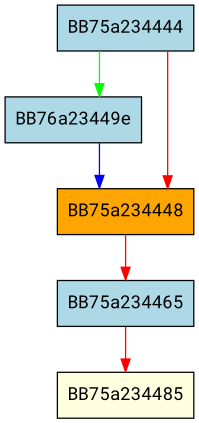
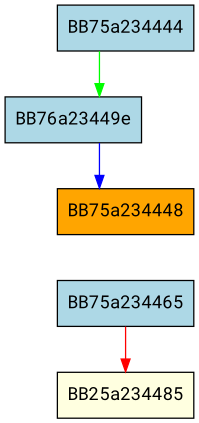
(168, 114) -> none
(126, 251) -> none
(126, 395) -> (126, 395)
